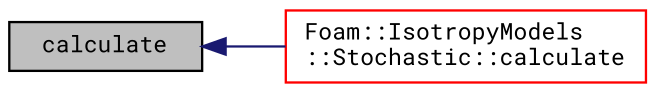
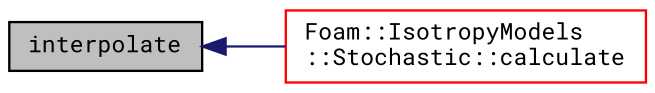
(106, 46) -> (106, 46)
